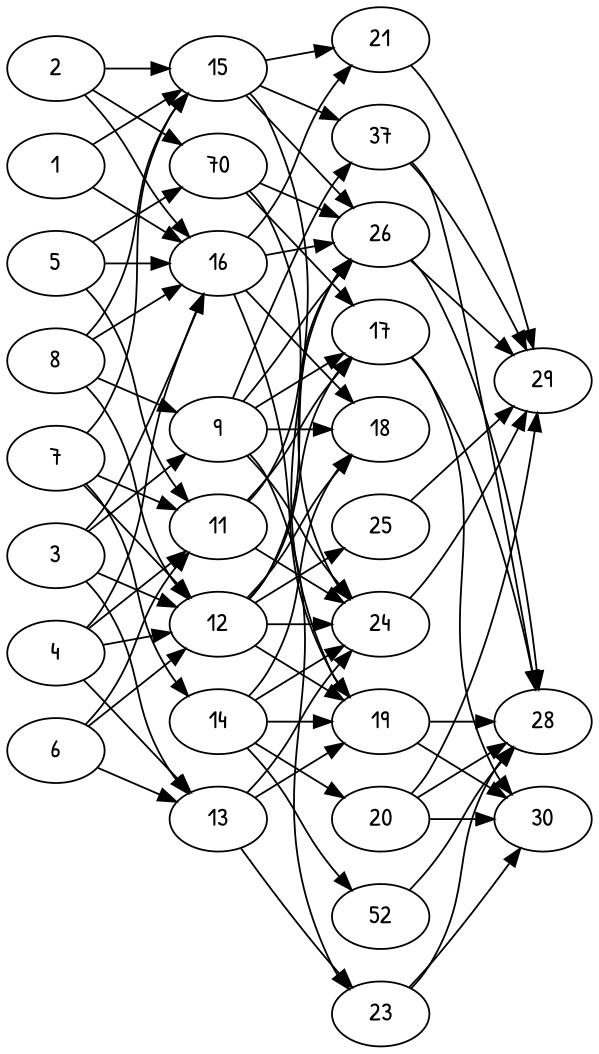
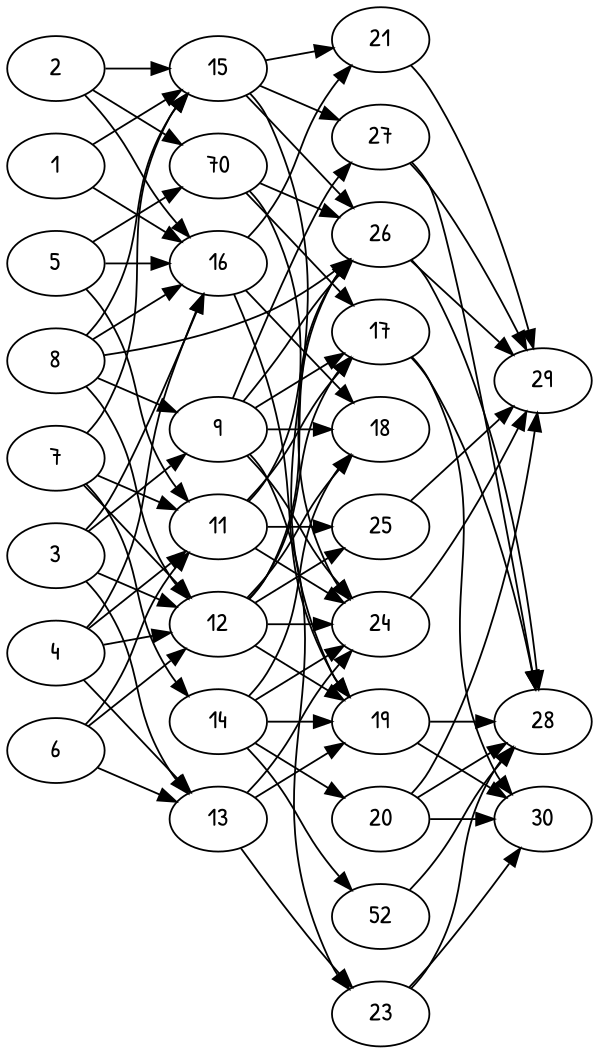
(381, 137) -> (381, 137)
(291, 251) -> (225, 328)
none -> (291, 527)
